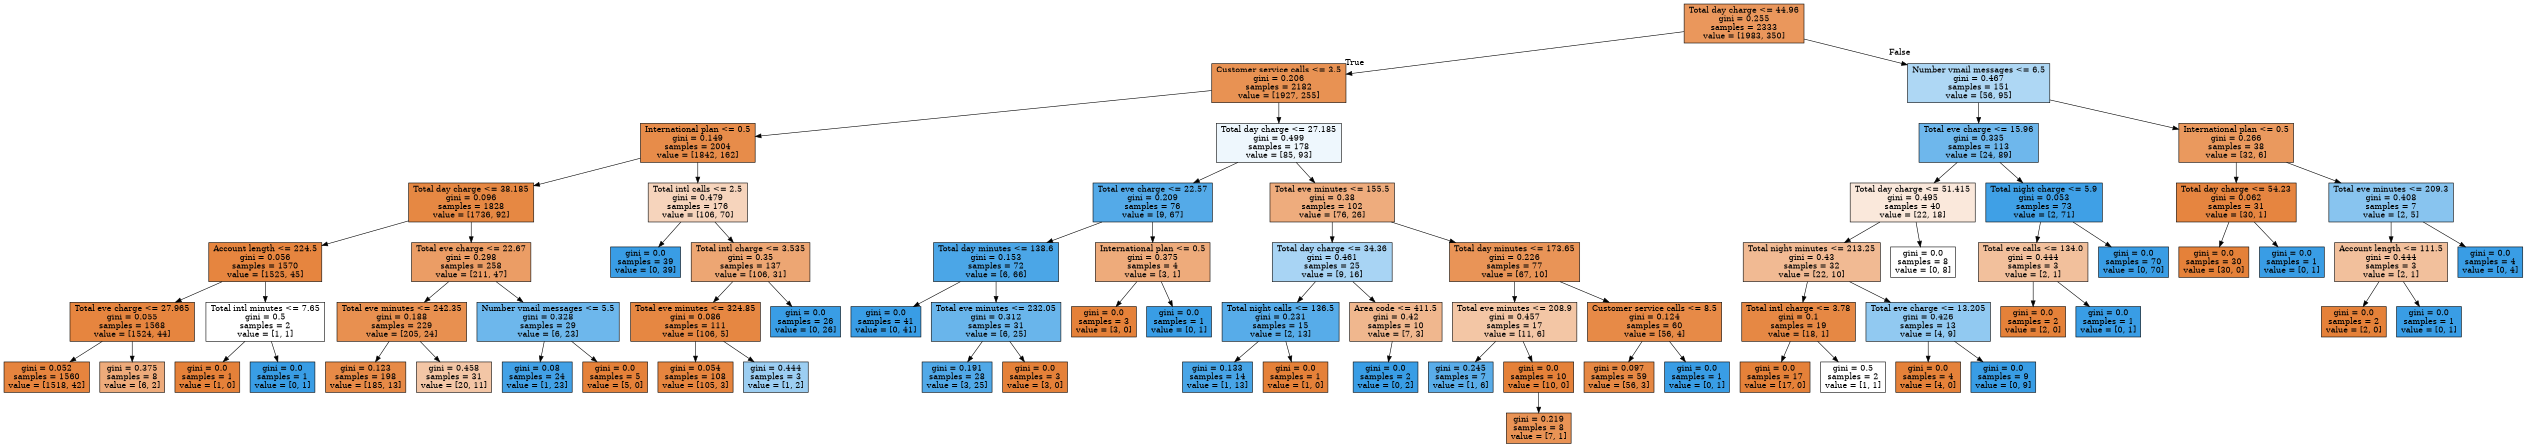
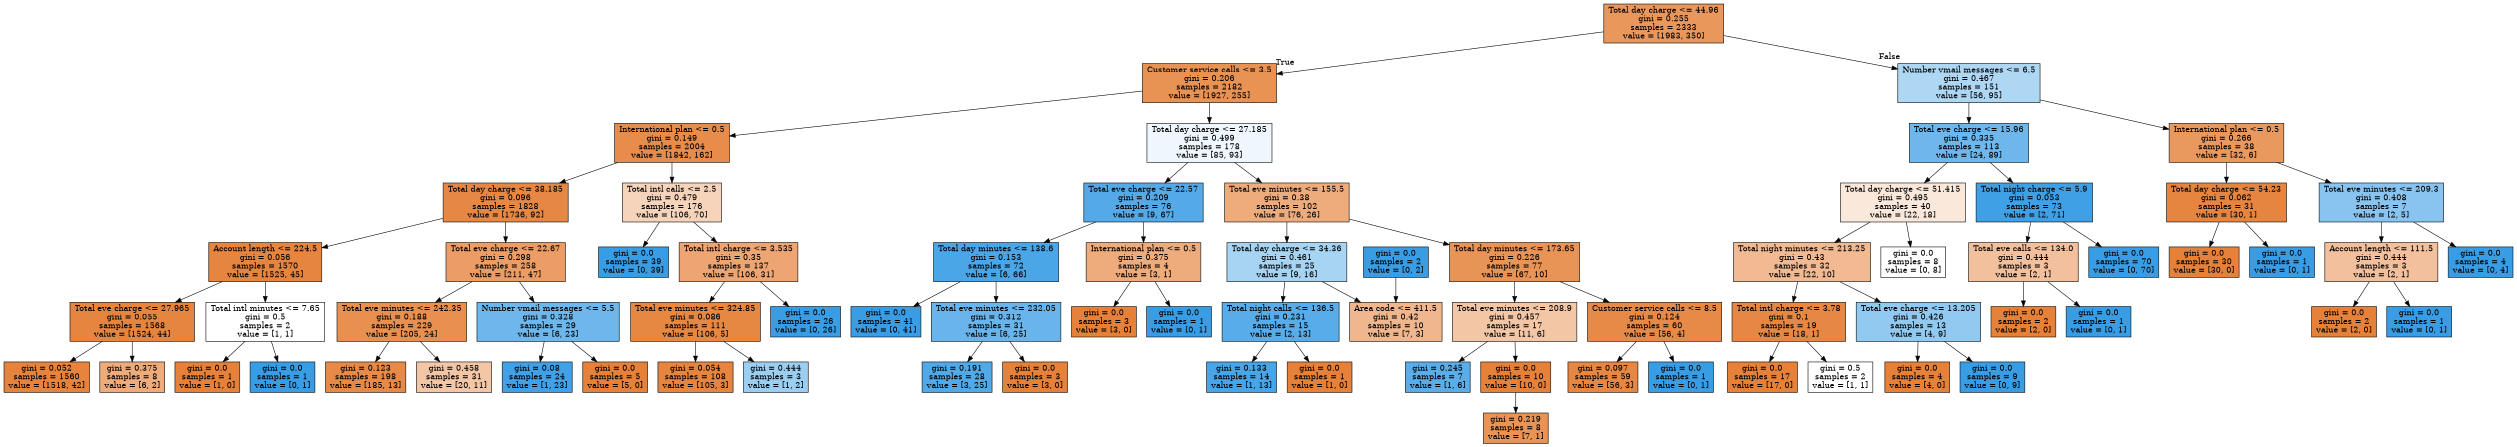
(1391, 349) -> (1396, 287)
